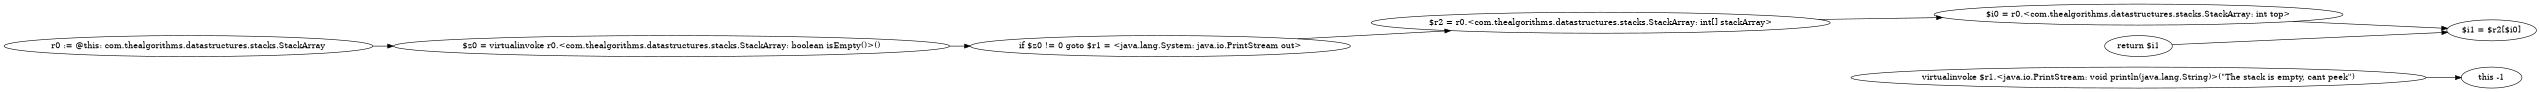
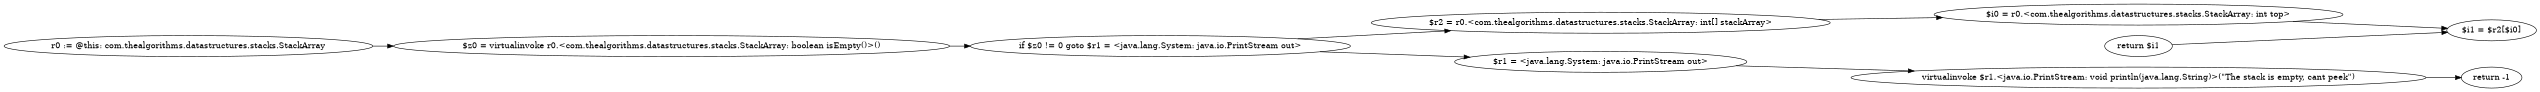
none -> (1601, 62)
(2492, 78) -> (2492, 78)
